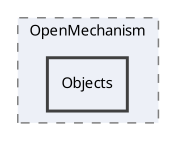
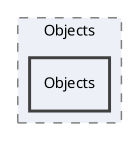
(88, 32) -> (70, 32)
